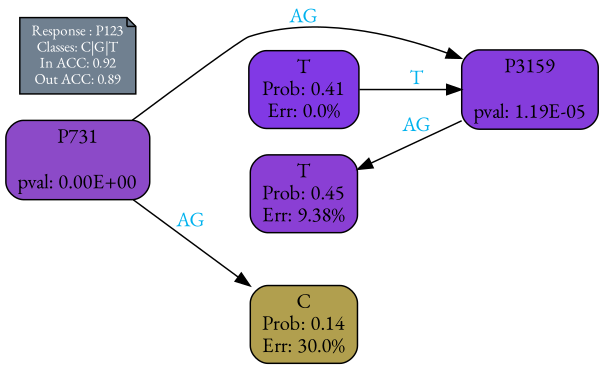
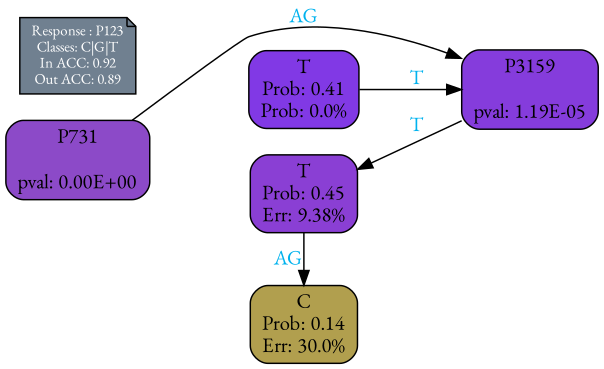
(304, 90) -> (304, 90)
(417, 126) -> (417, 126)
(186, 238) -> (304, 252)
